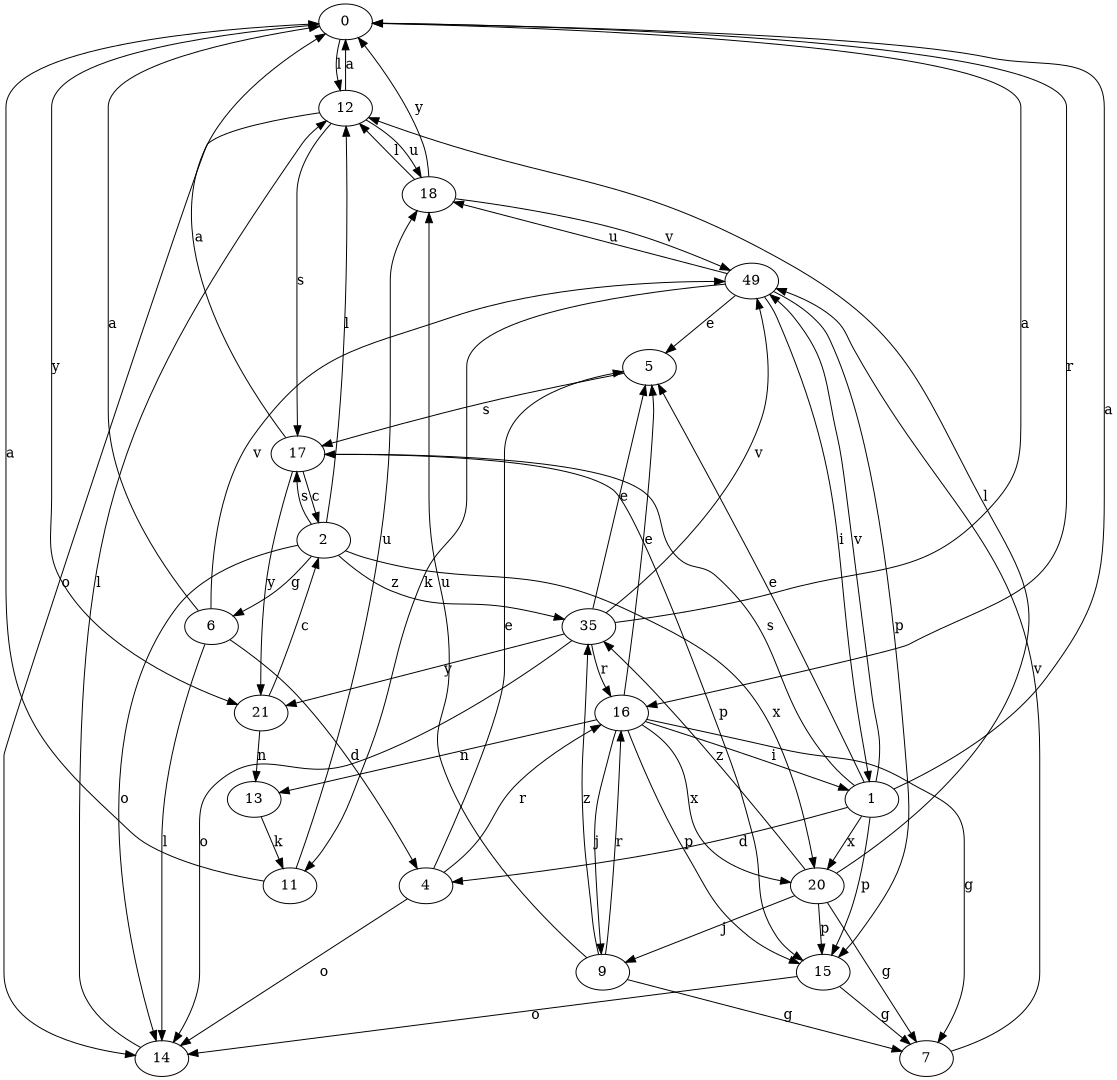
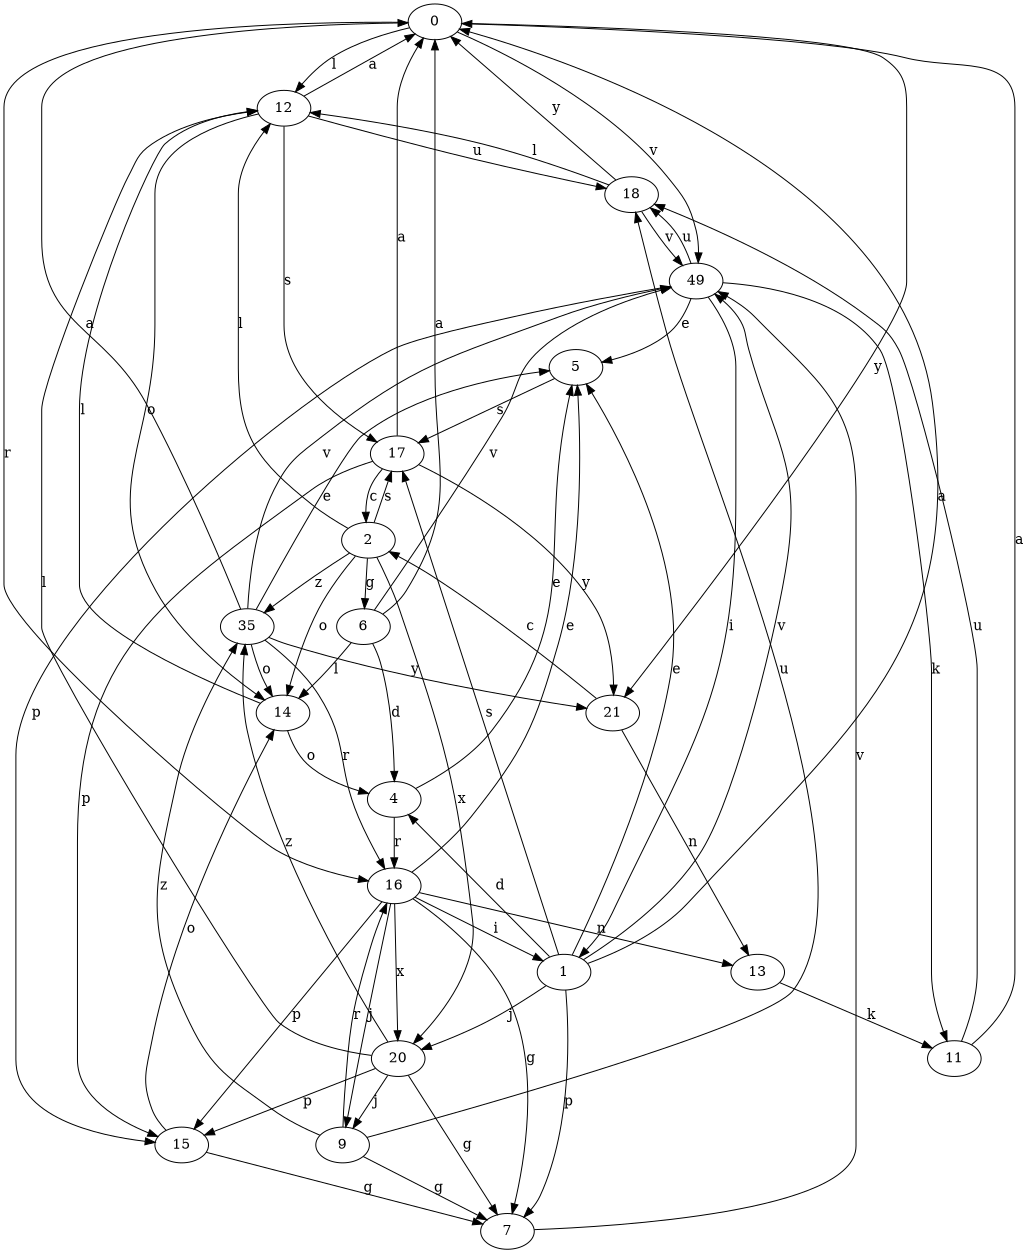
none -> (605, 117)
(852, 843) -> (511, 1015)
(859, 883) -> (564, 1103)
(298, 969) -> (315, 770)
